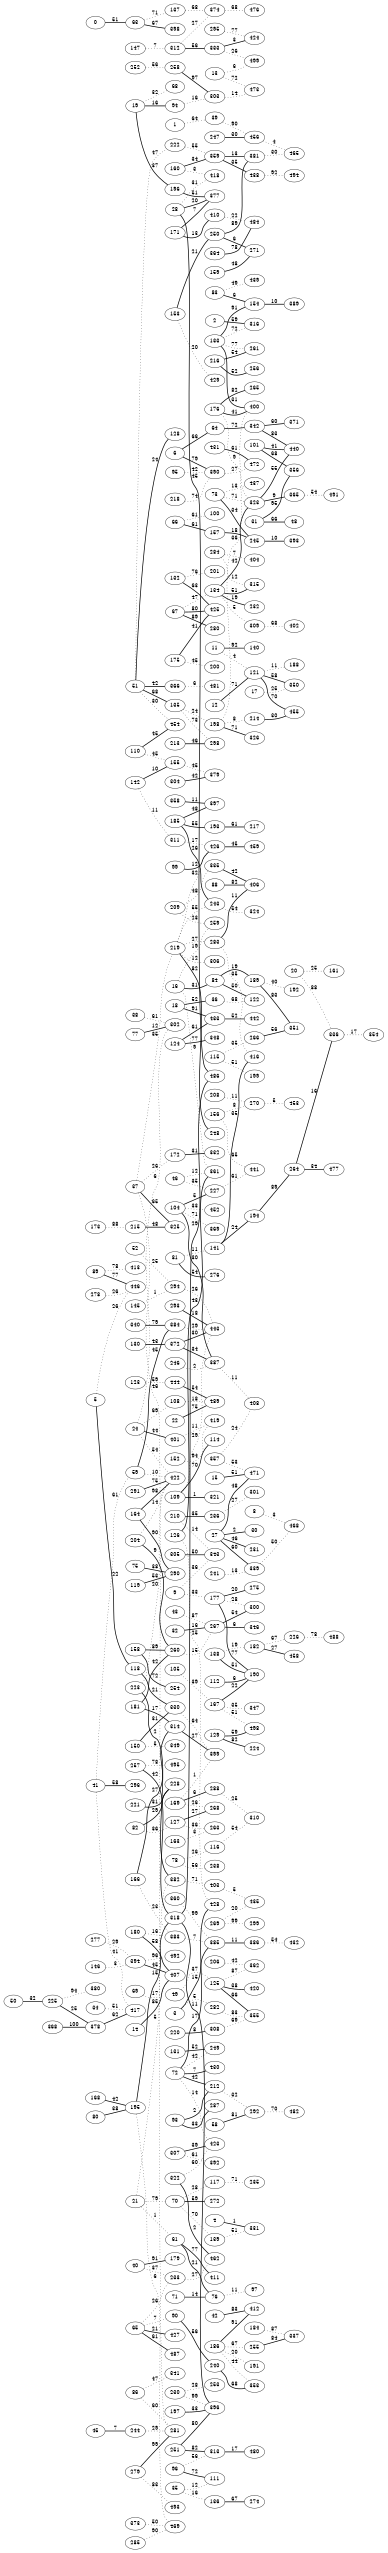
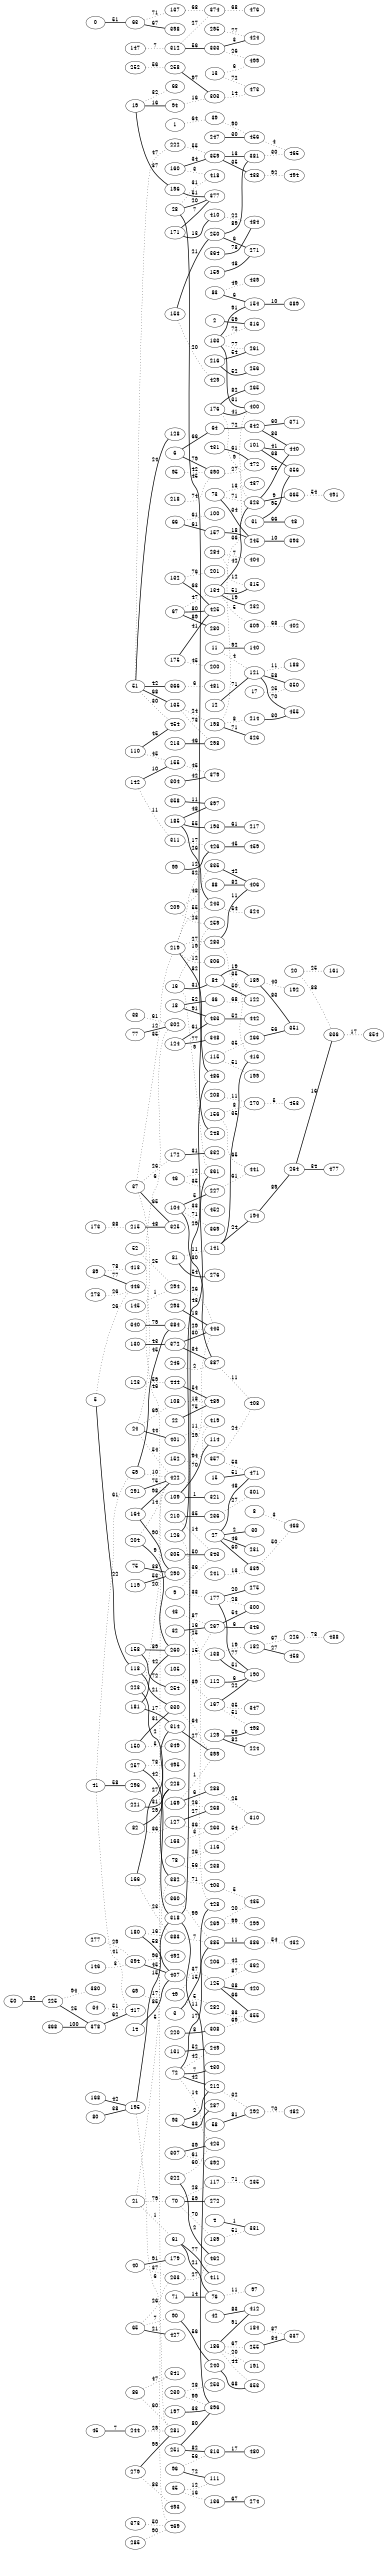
(175, 2354) -> none
